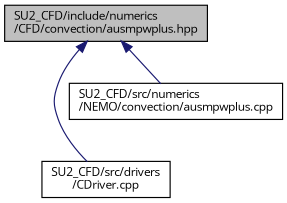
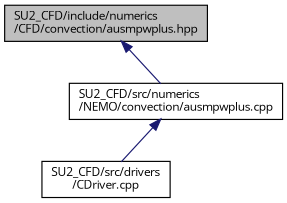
(55, 107) -> (137, 145)
